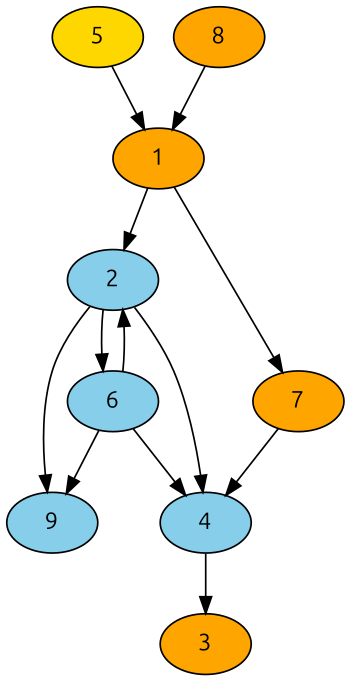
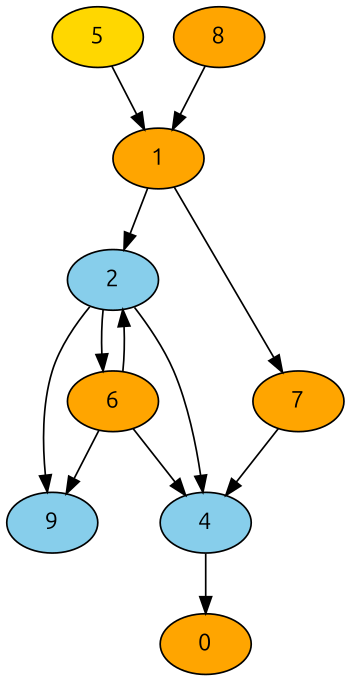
(113, 401) -> (113, 401)
(206, 644) -> (206, 644)
